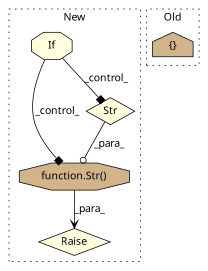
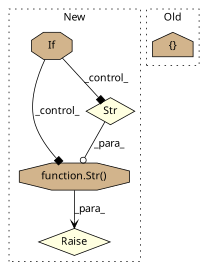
(52, 46) -> (52, 46)
